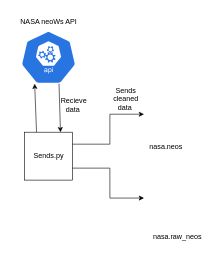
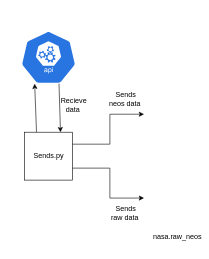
(49, 21) -> none
(126, 99) -> (126, 99)
(167, 147) -> none
none -> (126, 213)
